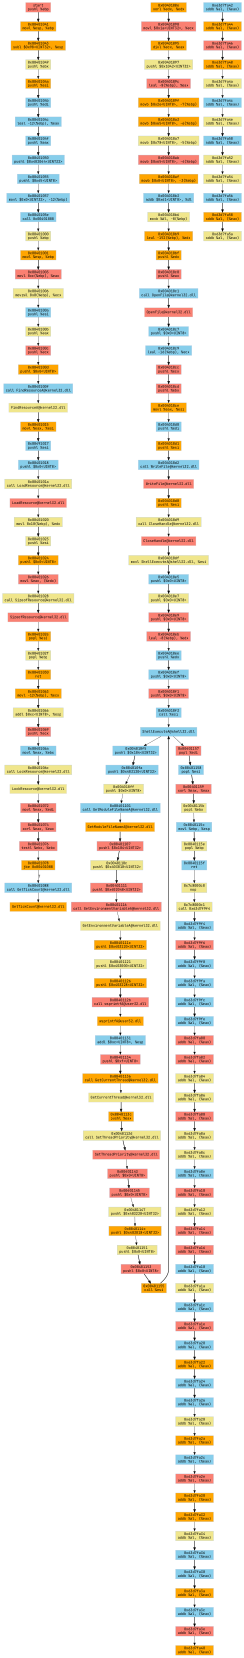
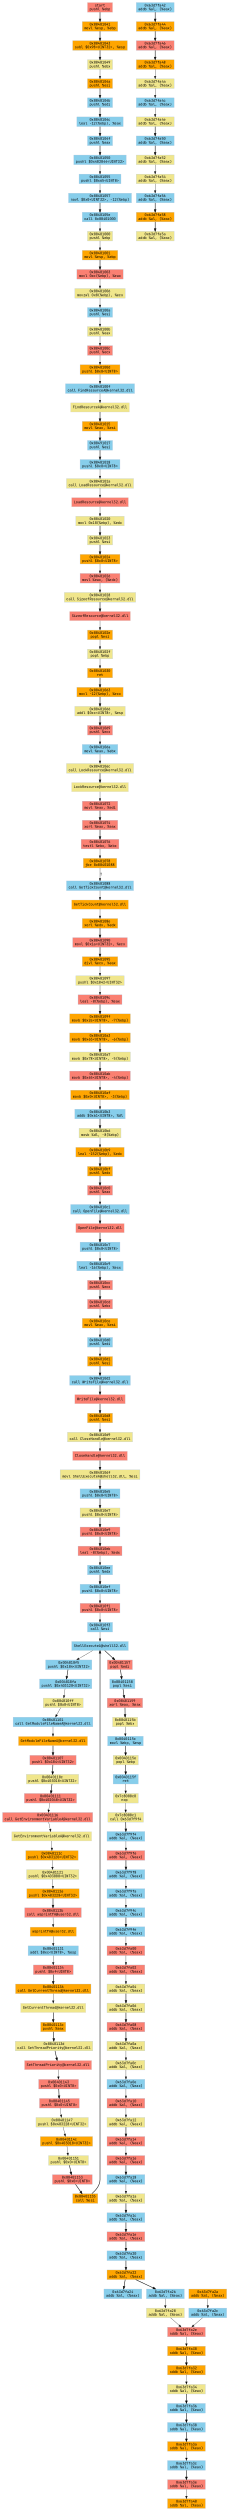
(177, 740) -> (109, 1654)
none -> (100, 913)
(195, 1392) -> (144, 2284)
(195, 1430) -> (175, 2322)
